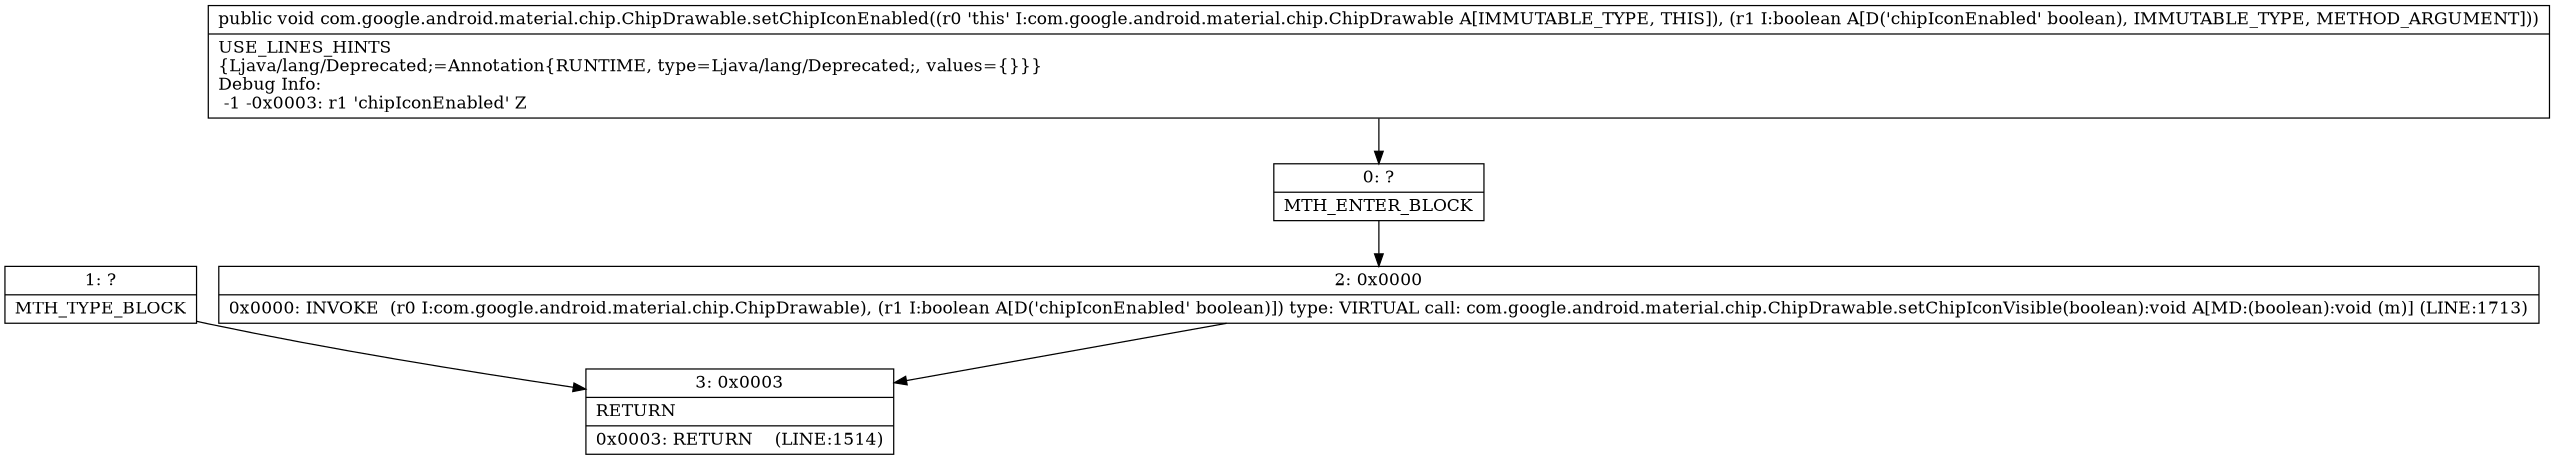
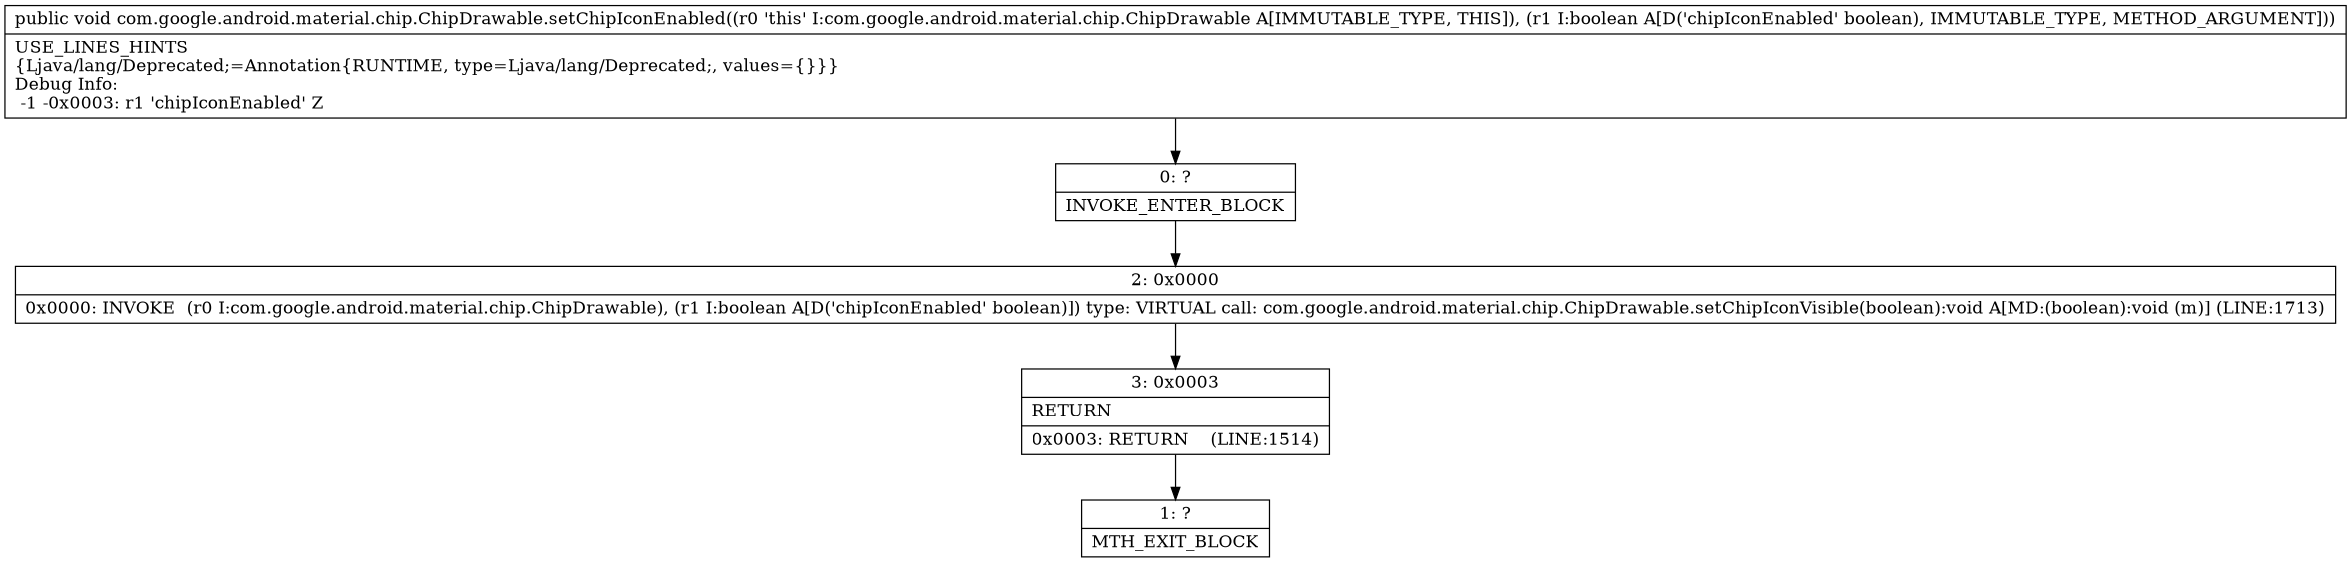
(1379, 206) -> (1176, 206)
(101, 308) -> (1176, 542)
(385, 357) -> (1176, 471)
